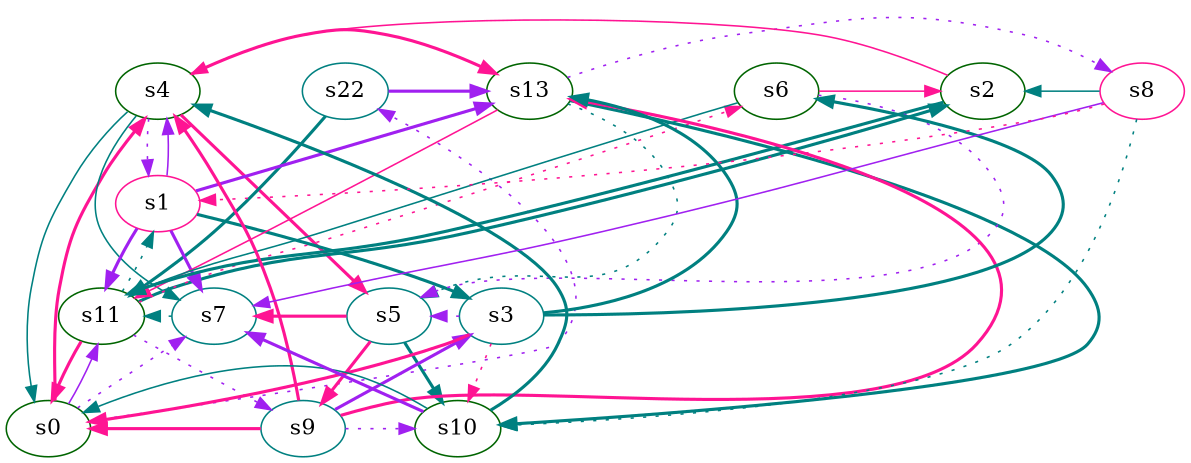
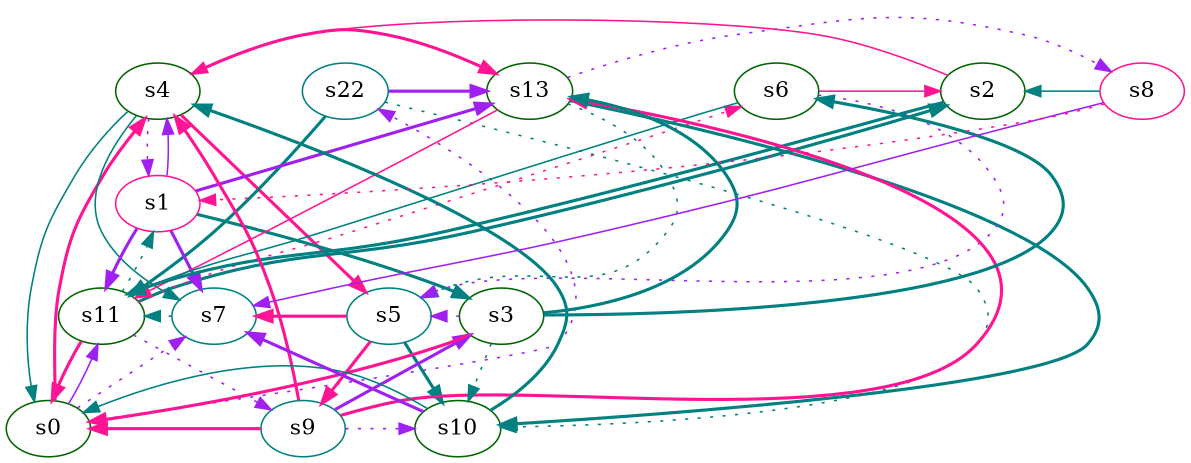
(502, 316) -> (502, 316)
(971, 364) -> (914, 253)
(480, 370) -> (480, 370)
